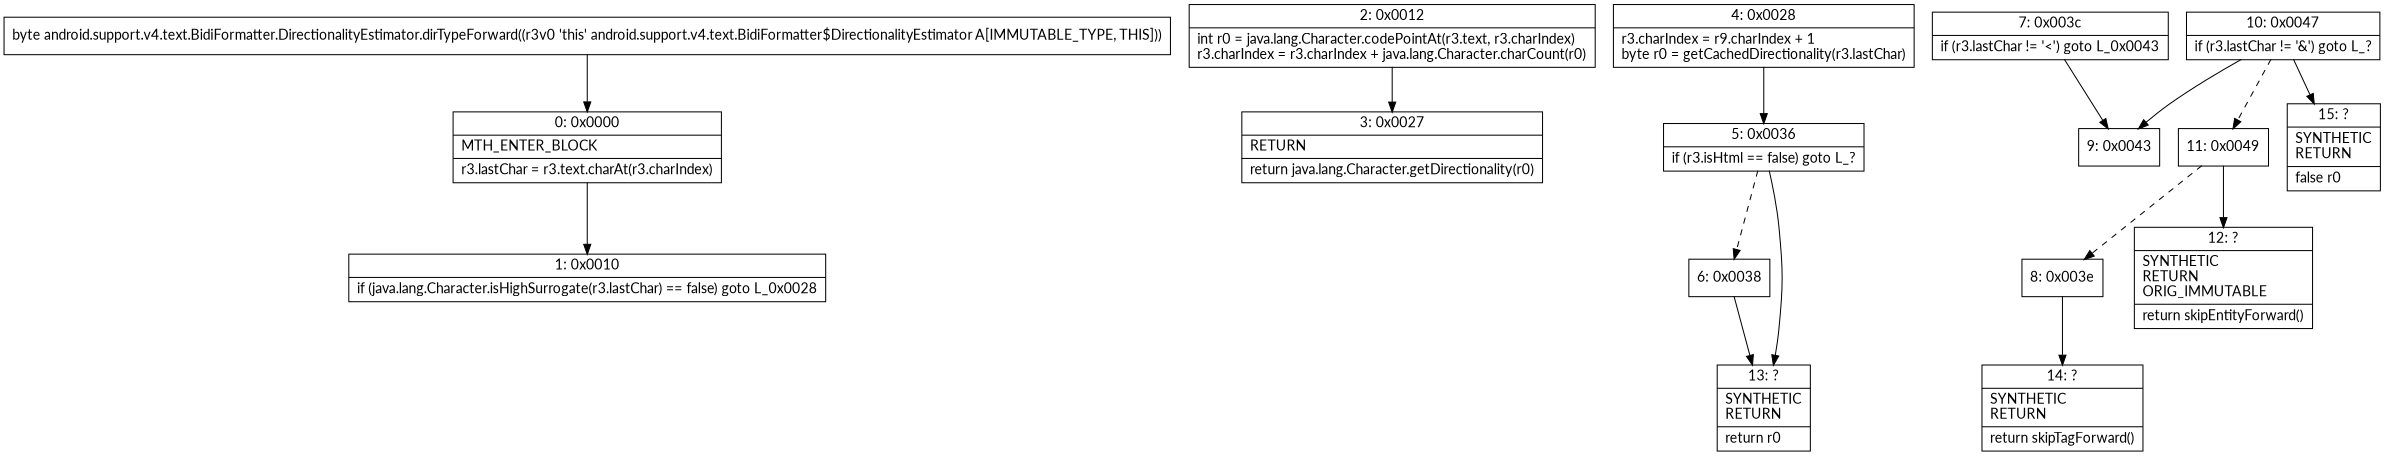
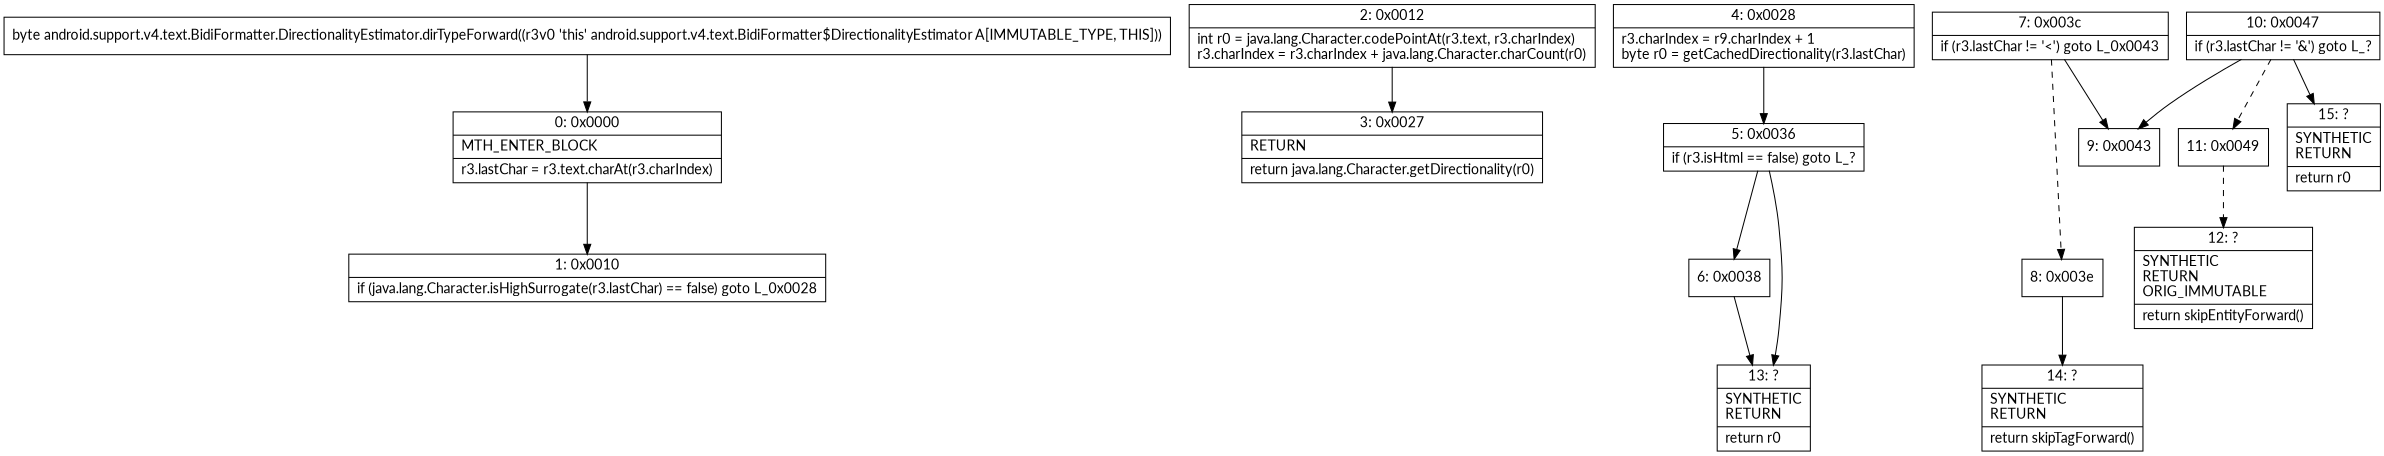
(2319, 178) -> (2323, 178)
(2223, 192) -> (2223, 192)
(2147, 209) -> (2056, 154)
(1747, 210) -> (1747, 210)
